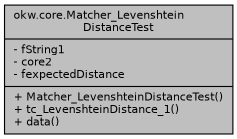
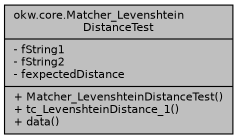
(33, 62) -> (40, 62)
